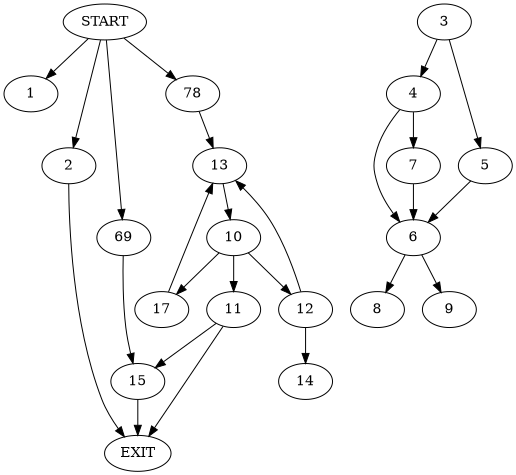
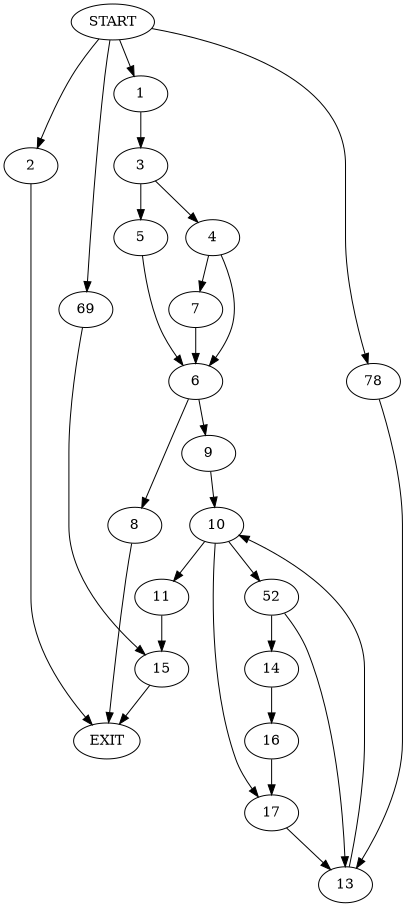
none -> (141, 125)
(306, 310) -> (272, 597)
(189, 377) -> (120, 619)
none -> (212, 484)
none -> (272, 741)
